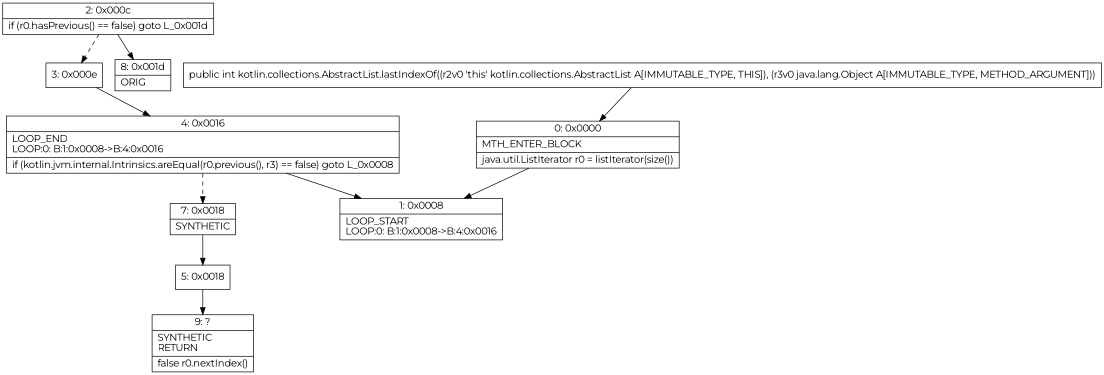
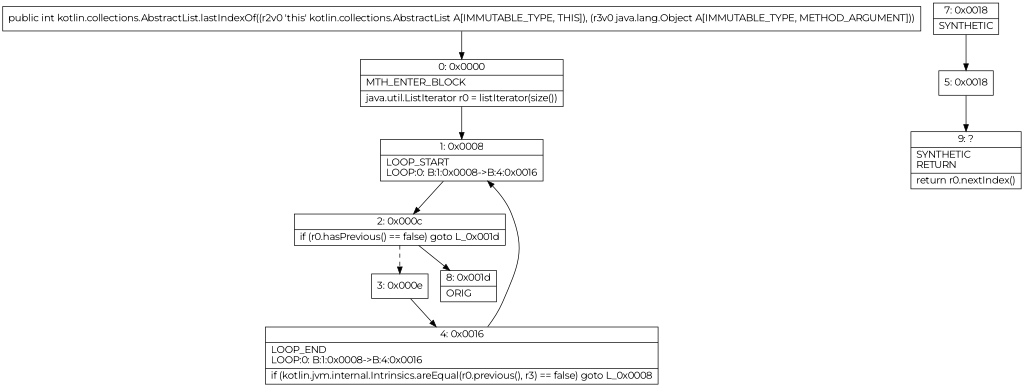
(203, 185) -> none
none -> (431, 195)
(203, 364) -> (966, 181)
